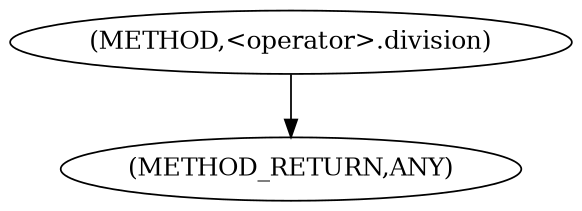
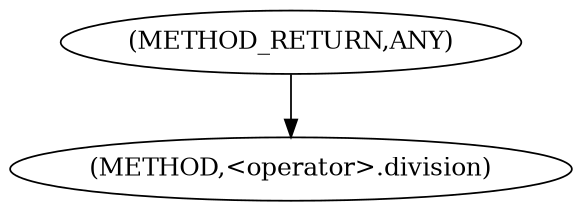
(291, 97) -> (291, 97)
